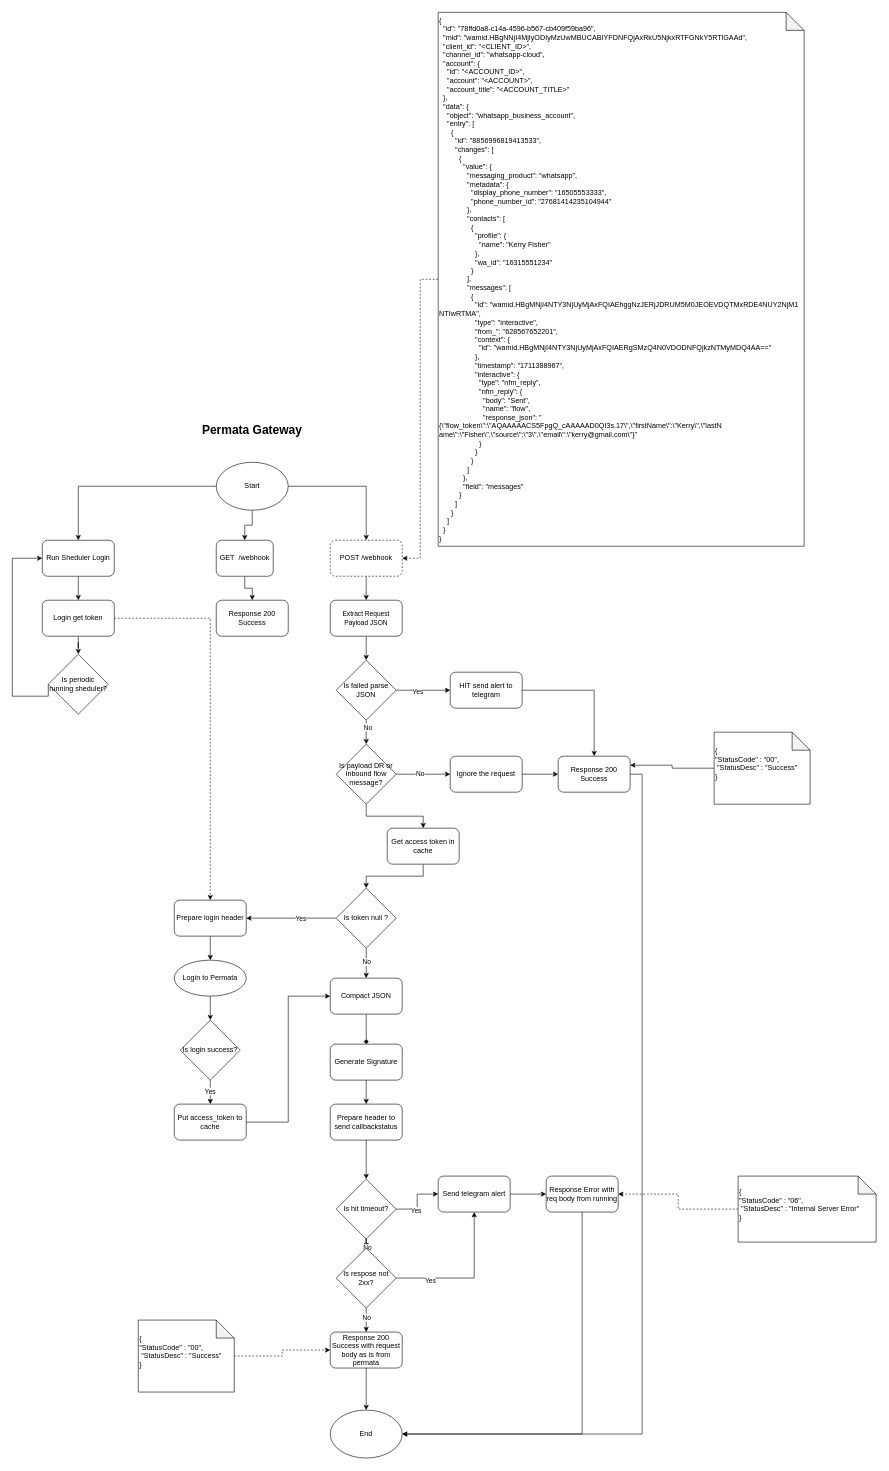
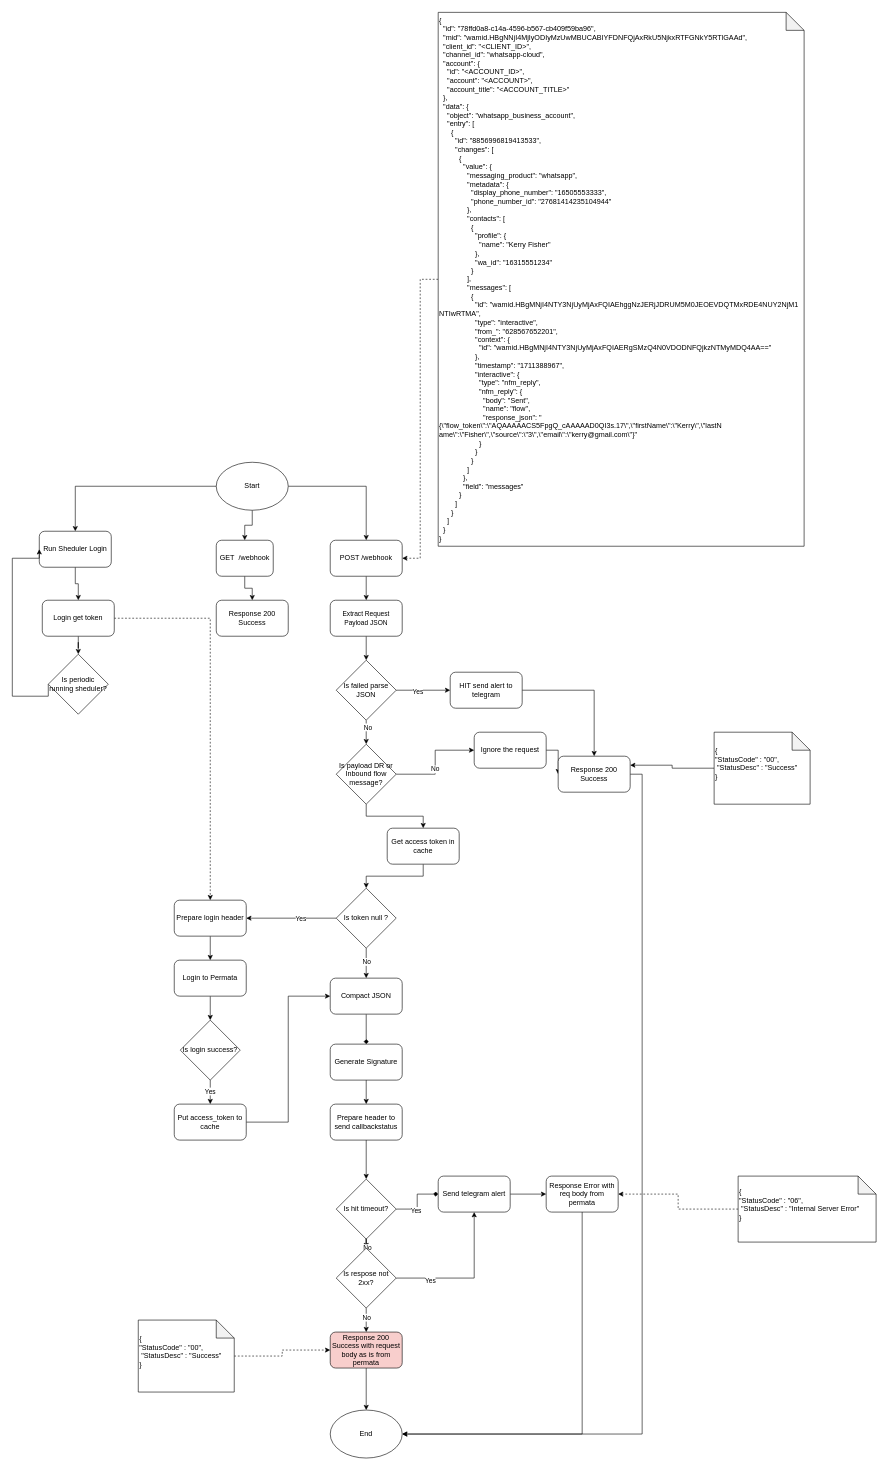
(252, 429) -> none
(78, 558) -> (75, 549)
(366, 558) -> (366, 558)
(486, 774) -> (510, 750)
(210, 978) -> (210, 978)
(432, 1194) -> (432, 1194)
(582, 1194) -> (582, 1194)
(366, 1350) -> (366, 1350)
